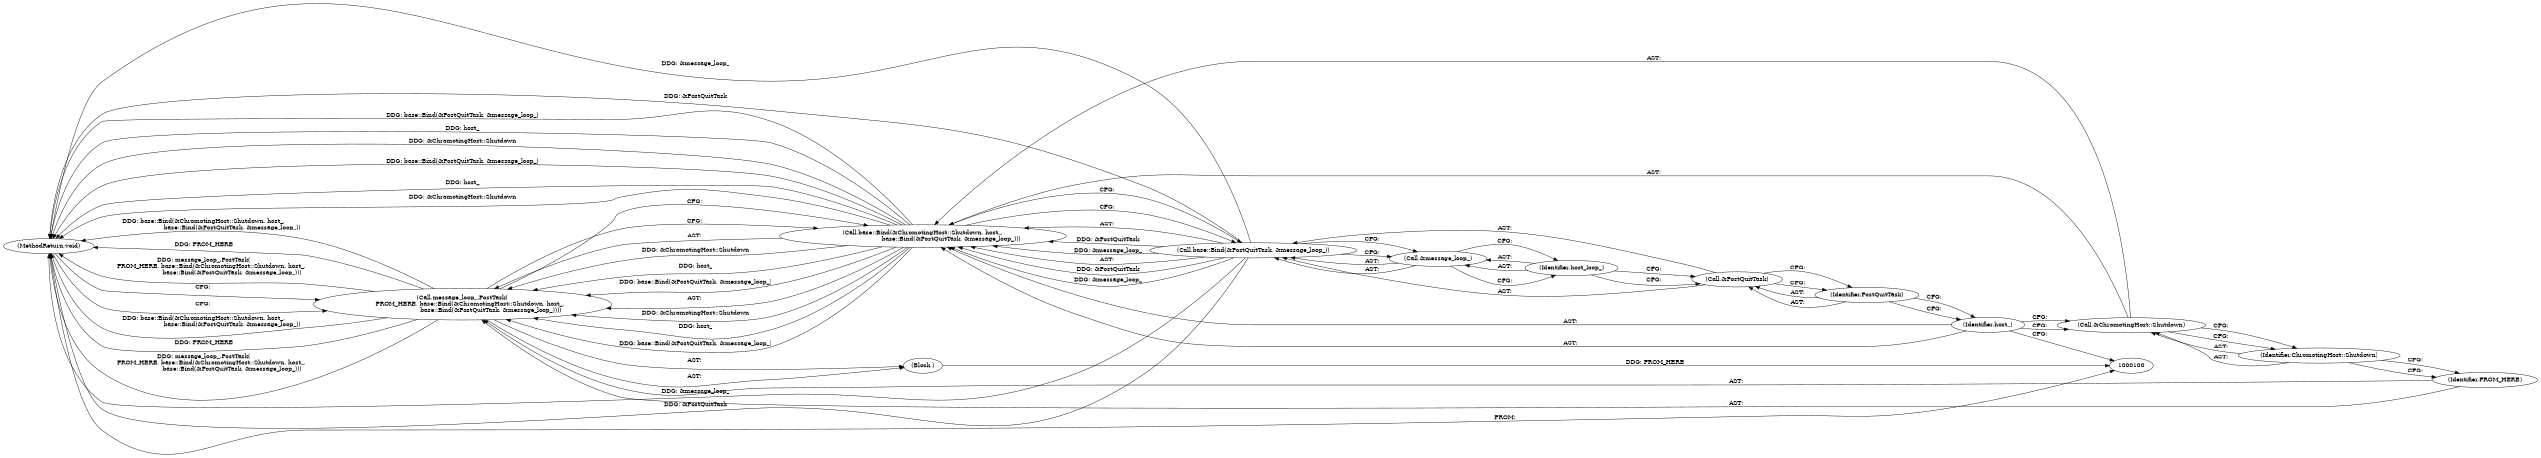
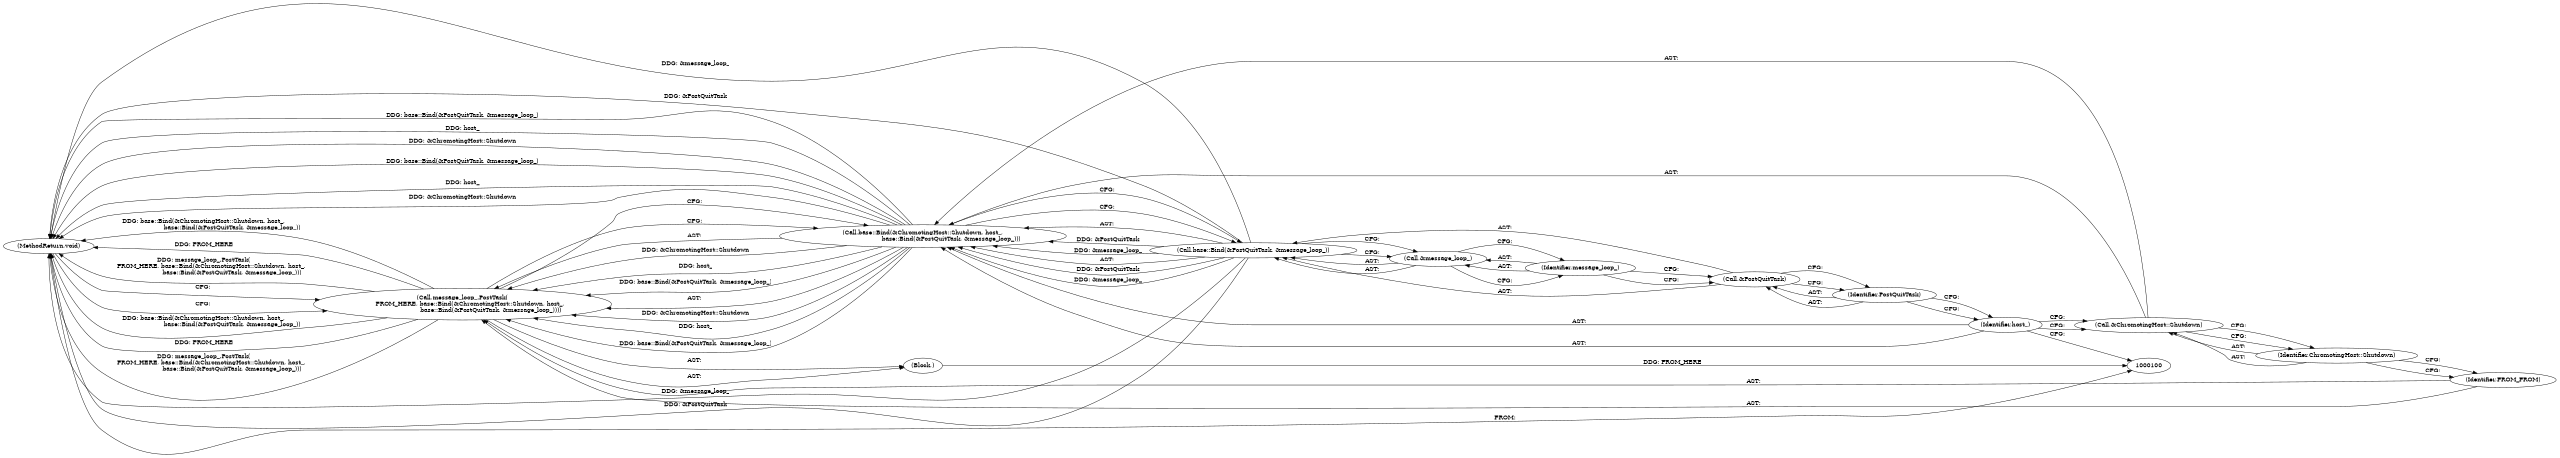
(1572, 268) -> (1580, 268)
(2485, 380) -> (2503, 380)
